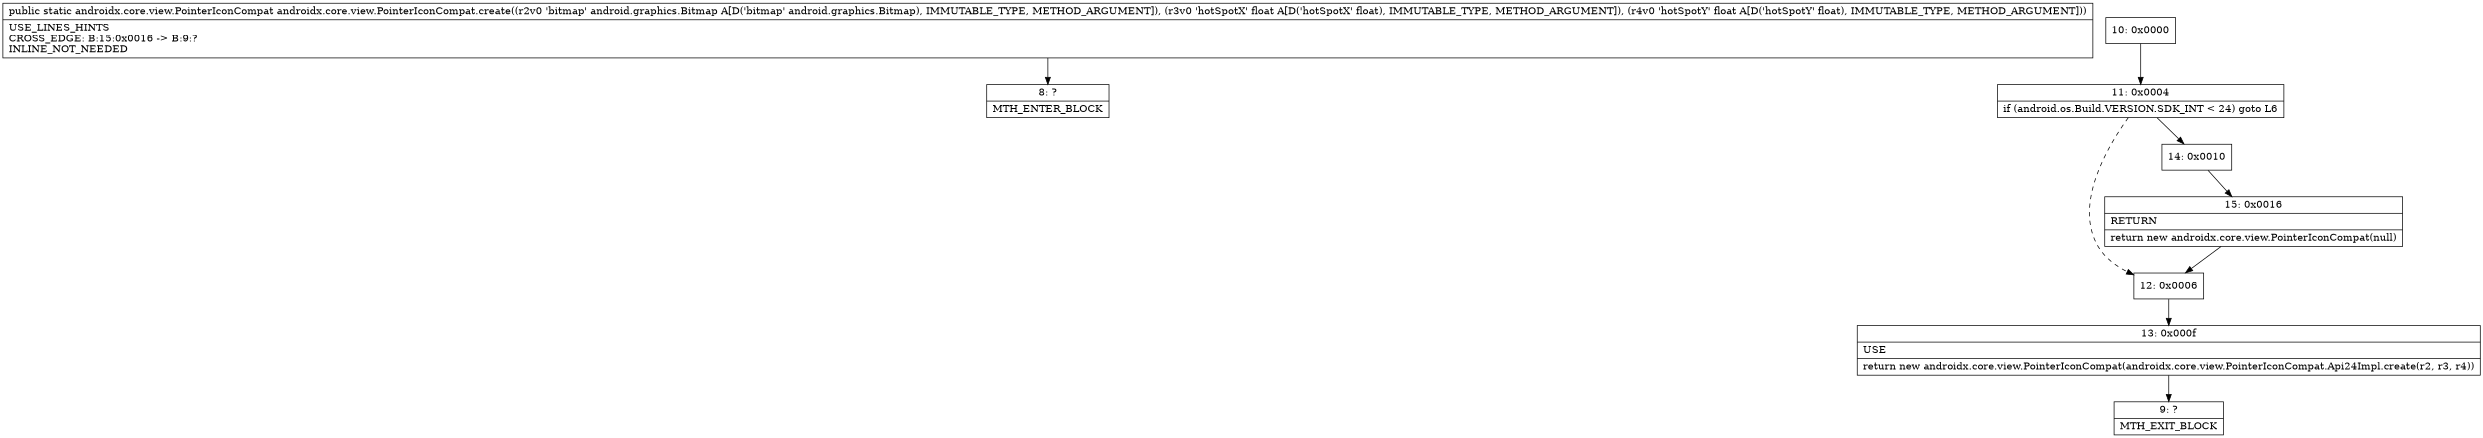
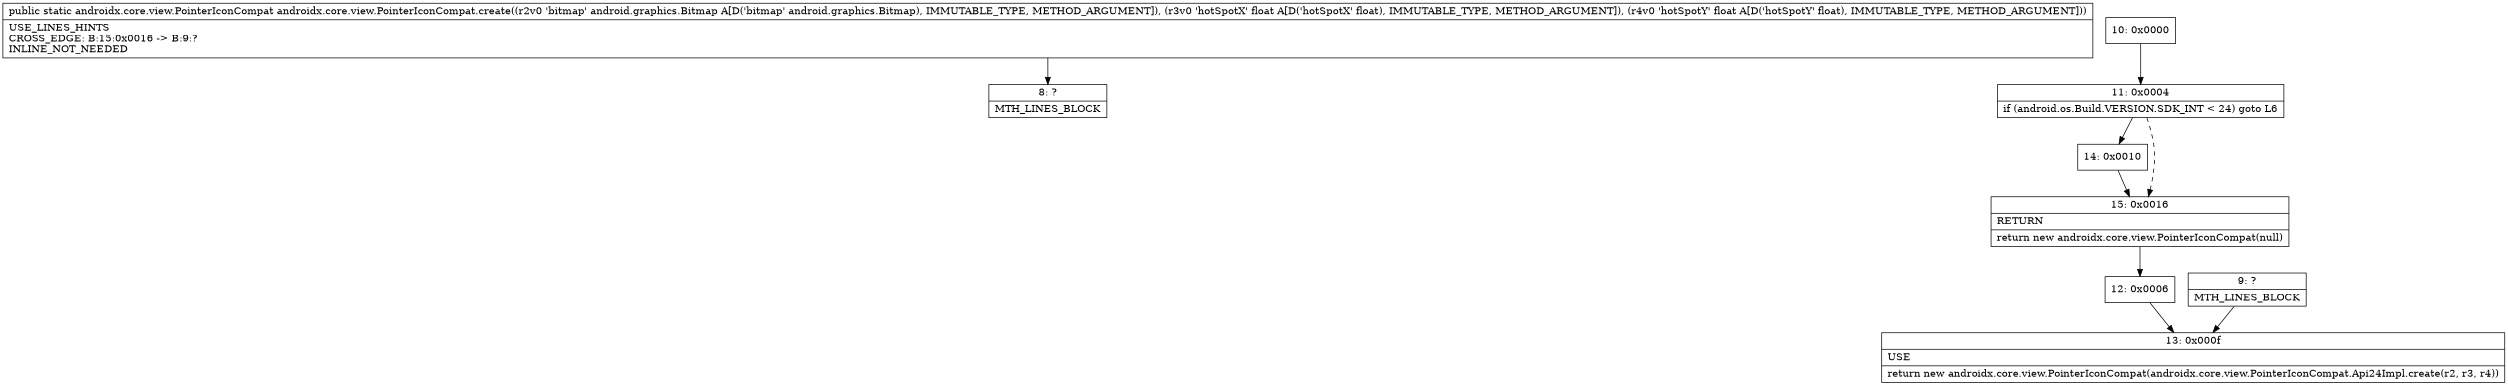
(1048, 109) -> (1048, 109)
(2091, 198) -> (2154, 153)
(2169, 385) -> (2226, 317)
(2169, 426) -> (2247, 297)
